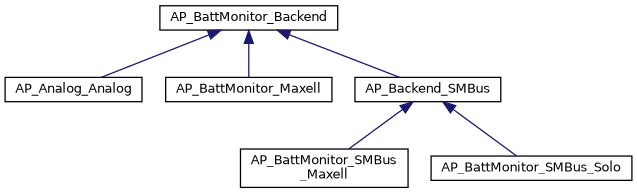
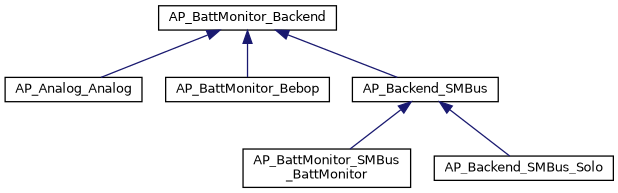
(249, 90) -> (248, 90)
(324, 168) -> (327, 168)
(531, 168) -> (524, 168)
